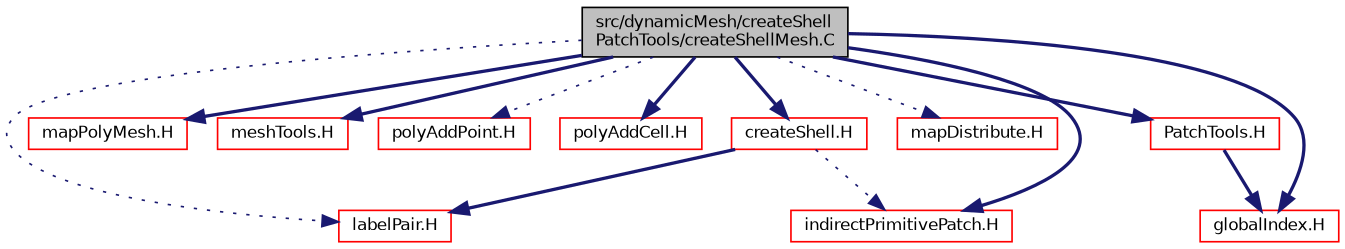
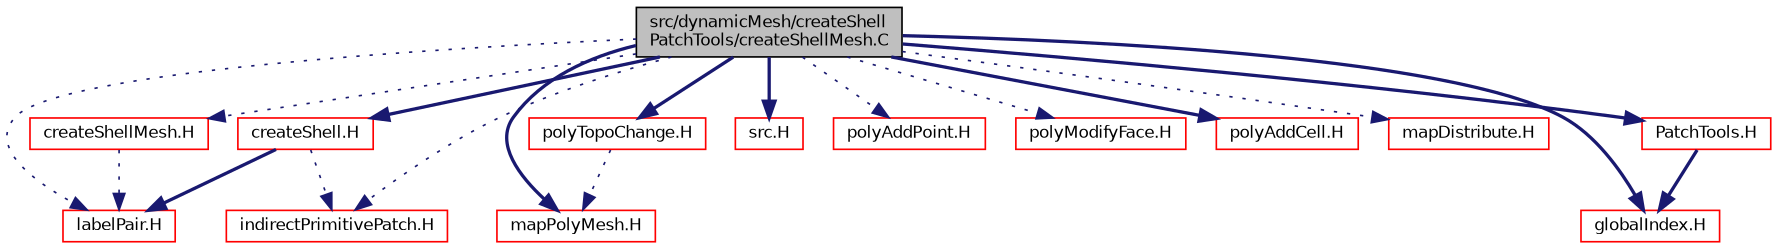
(999, 79) -> (497, 119)
none -> (119, 134)
(283, 134) -> (769, 134)
none -> (617, 134)
none -> (1101, 134)
